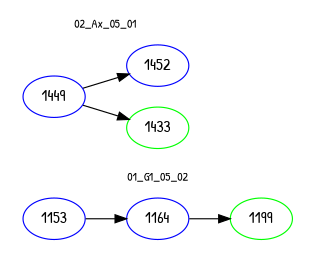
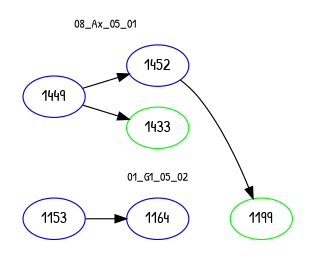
(106, 25) -> (106, 25)
(204, 219) -> (221, 130)
